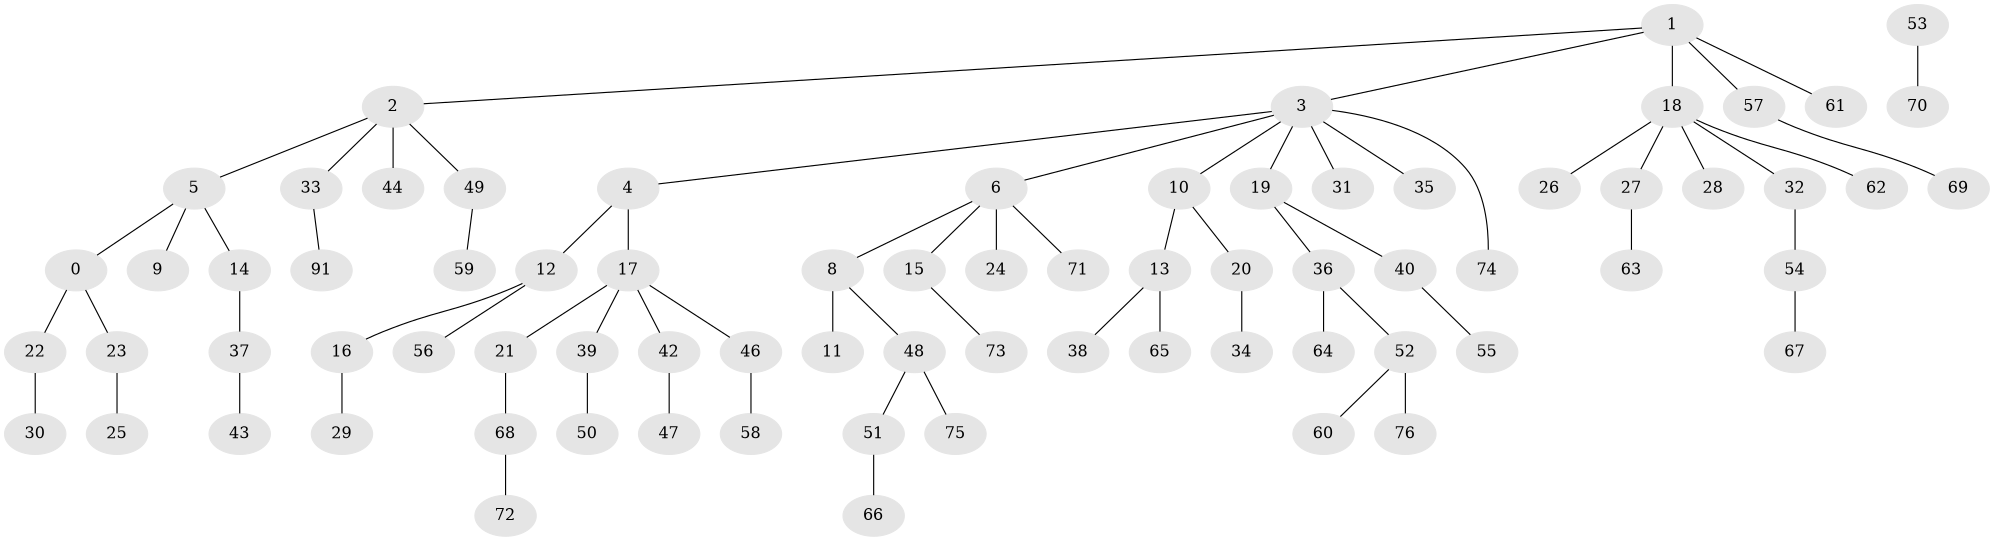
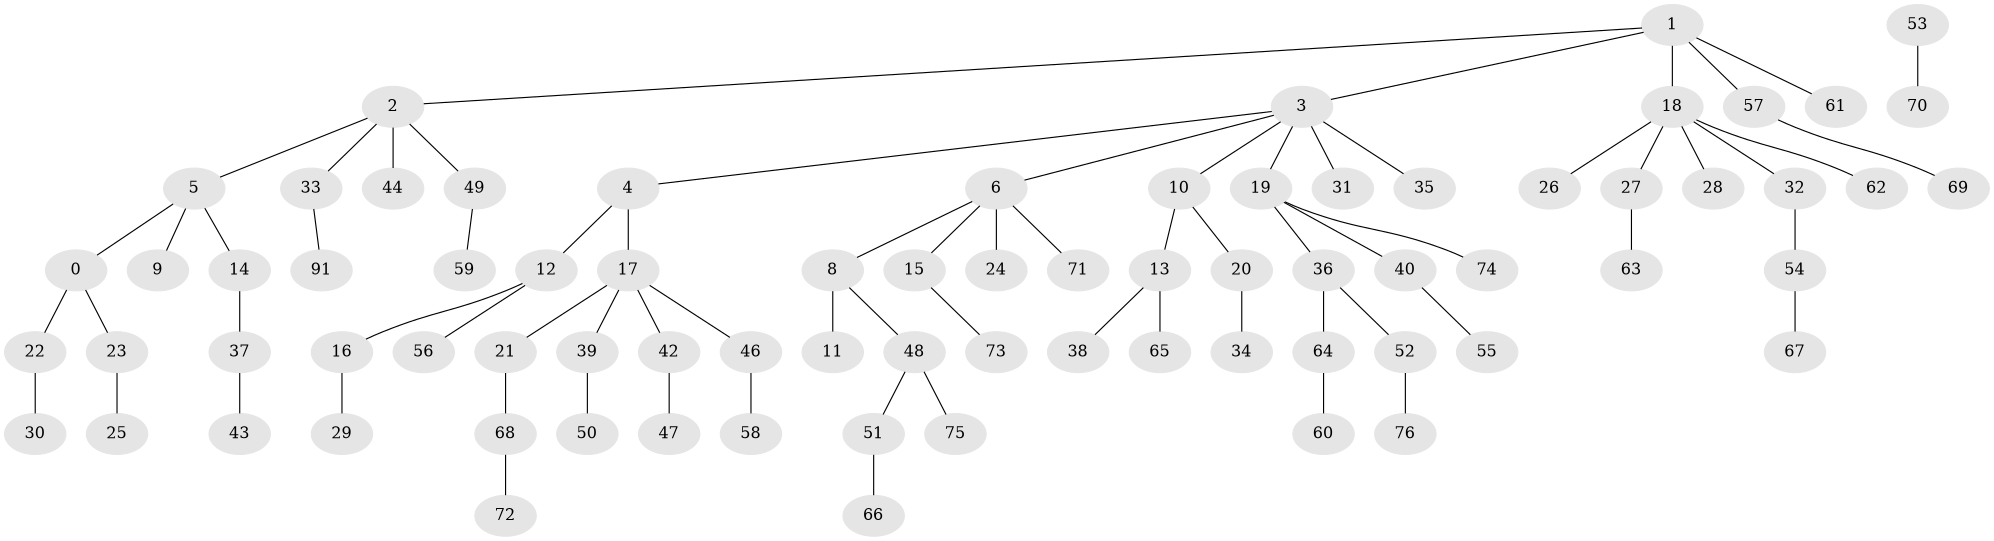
(1442, 148) -> (1374, 229)
(1365, 393) -> (1324, 393)
